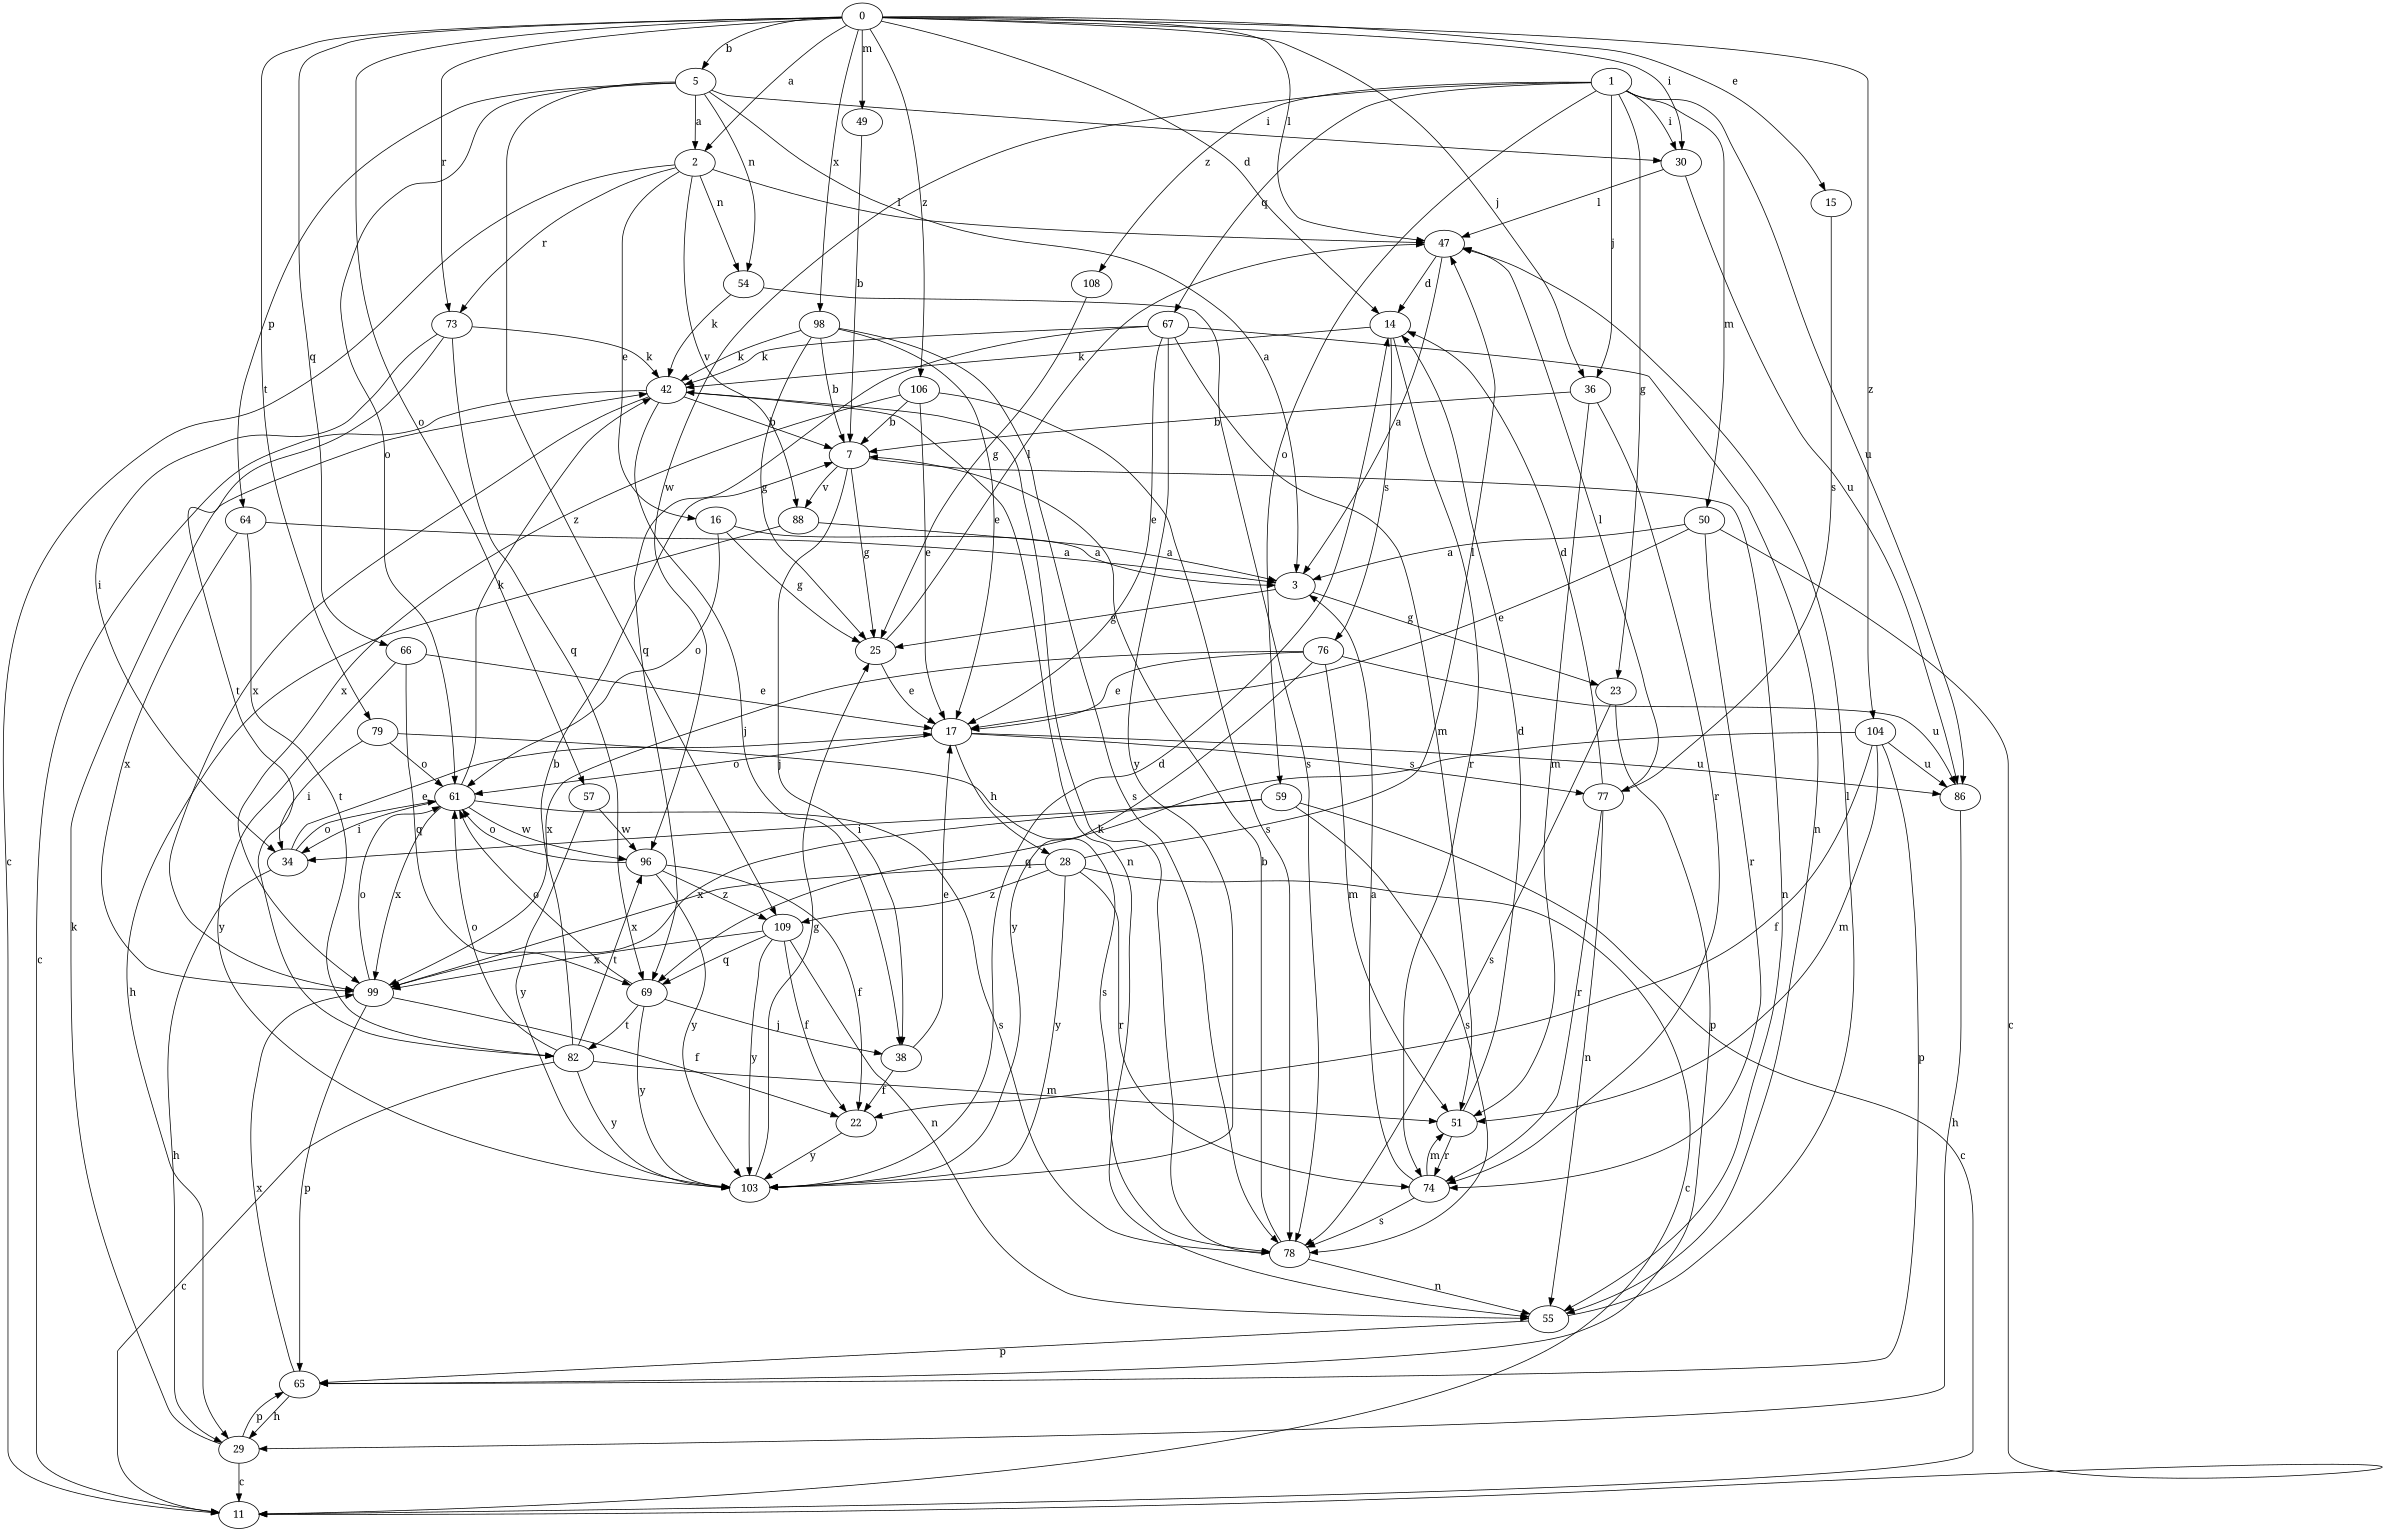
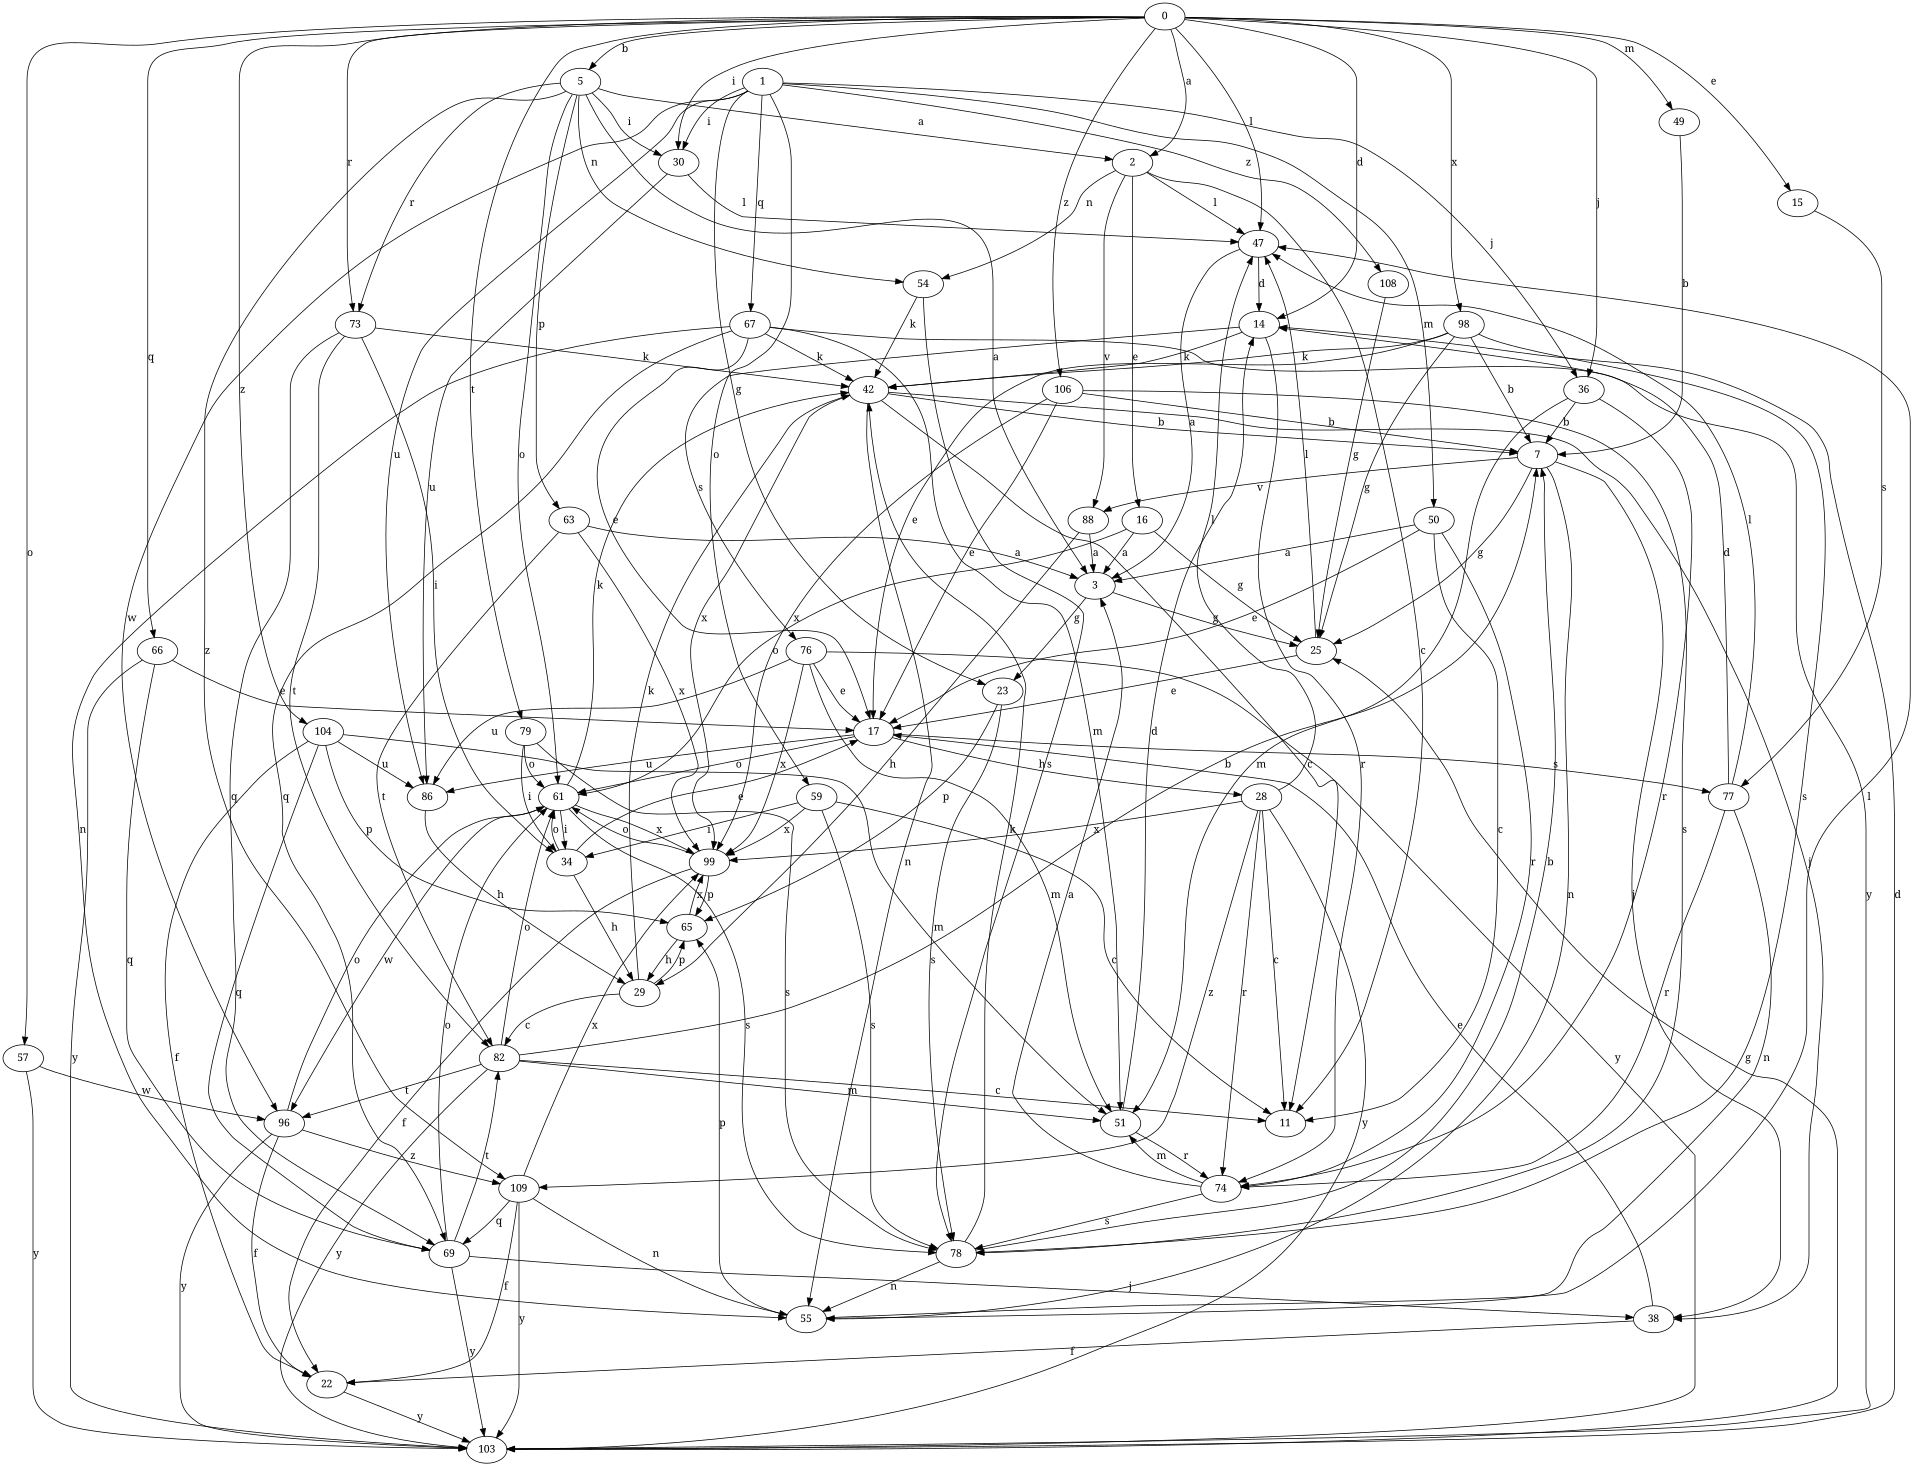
(559, 219) -> (429, 161)
(246, 520) -> (569, 520)
(239, 1479) -> (558, 1004)
